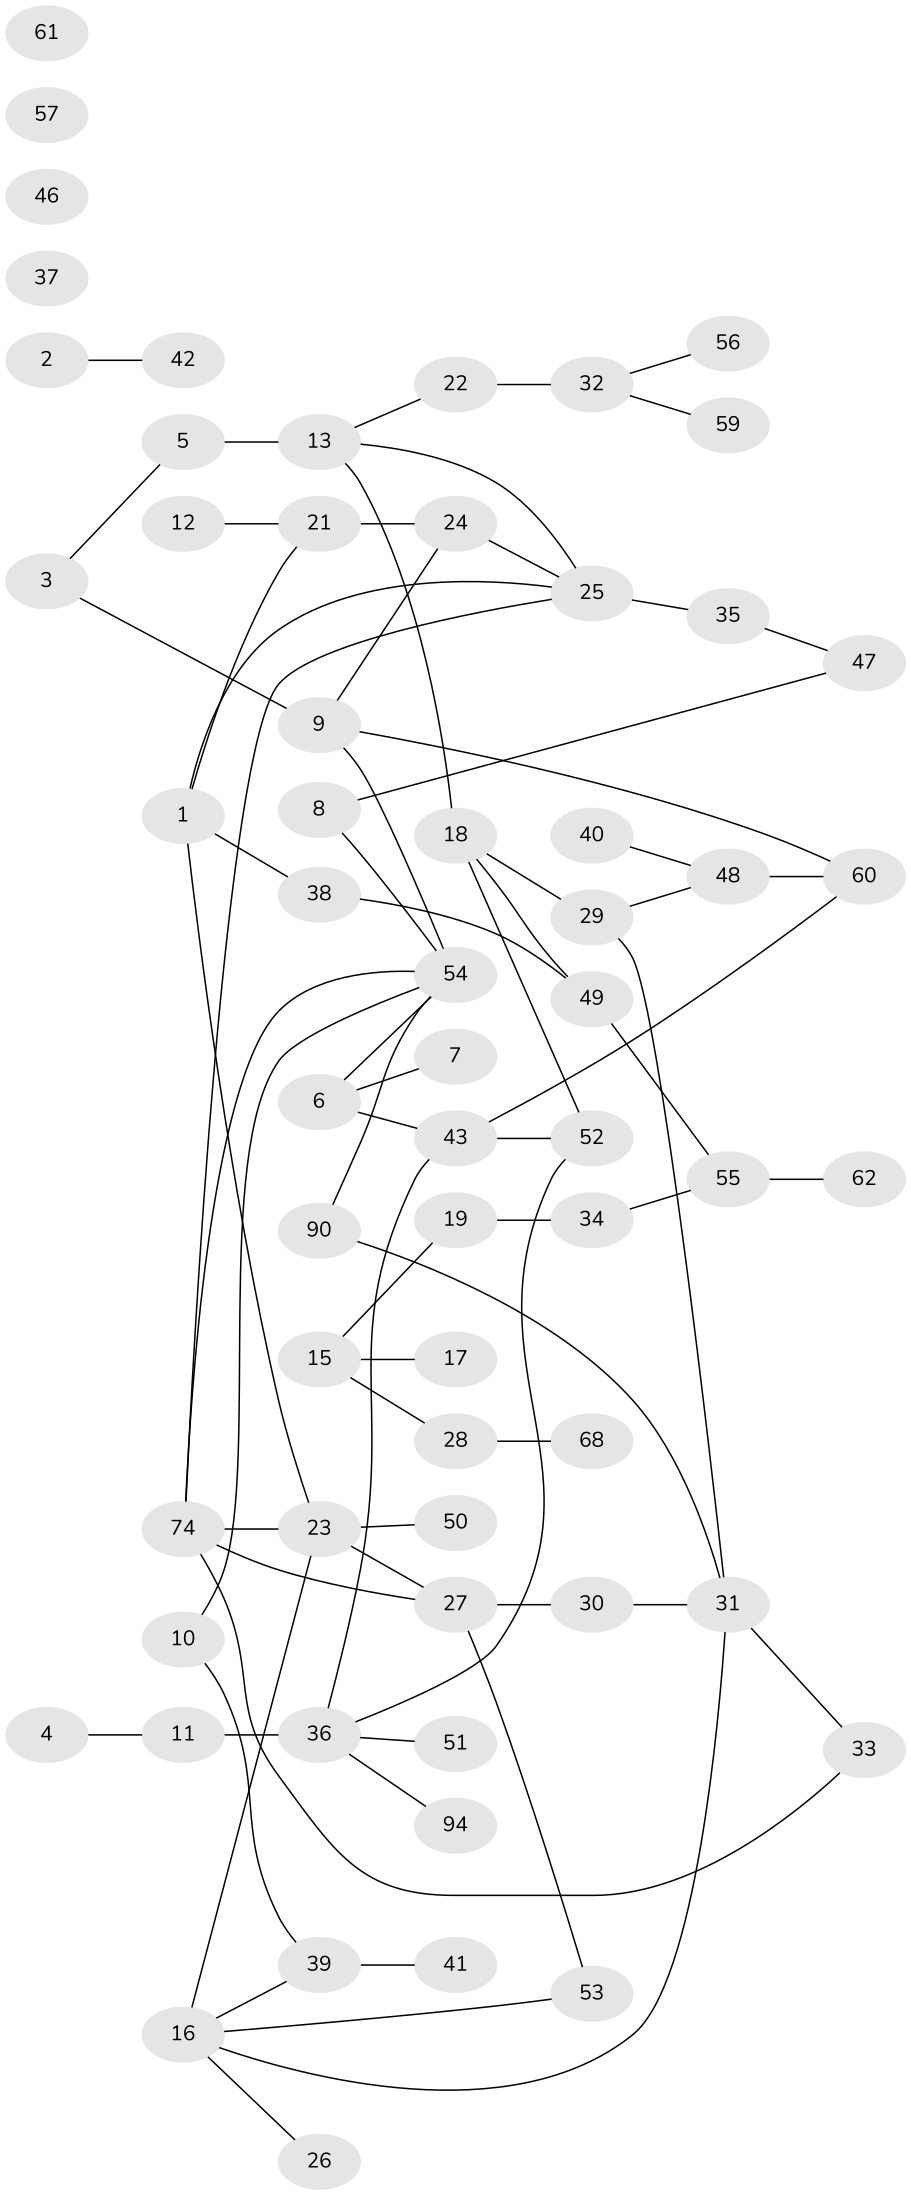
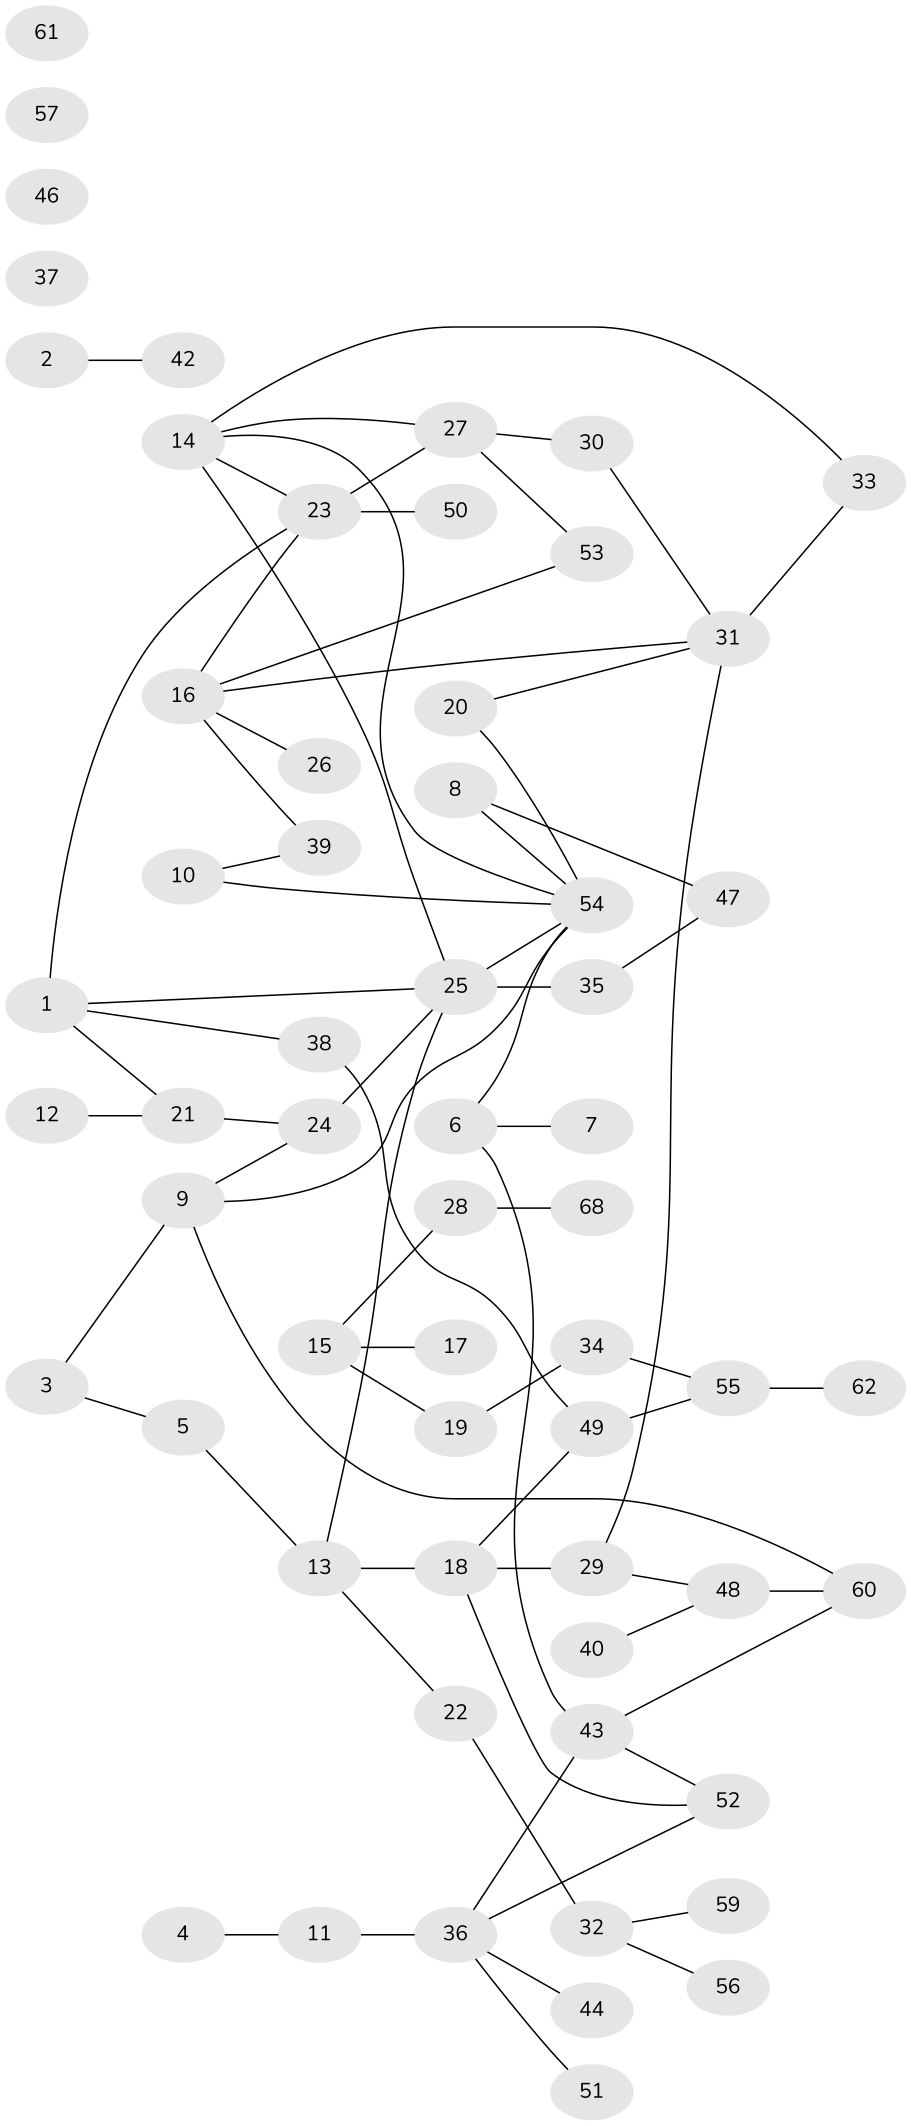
none -> (524, 946)
(319, 1231) -> (456, 708)
(183, 1529) -> (183, 442)
(456, 1826) -> (592, 2010)
(456, 1965) -> none
